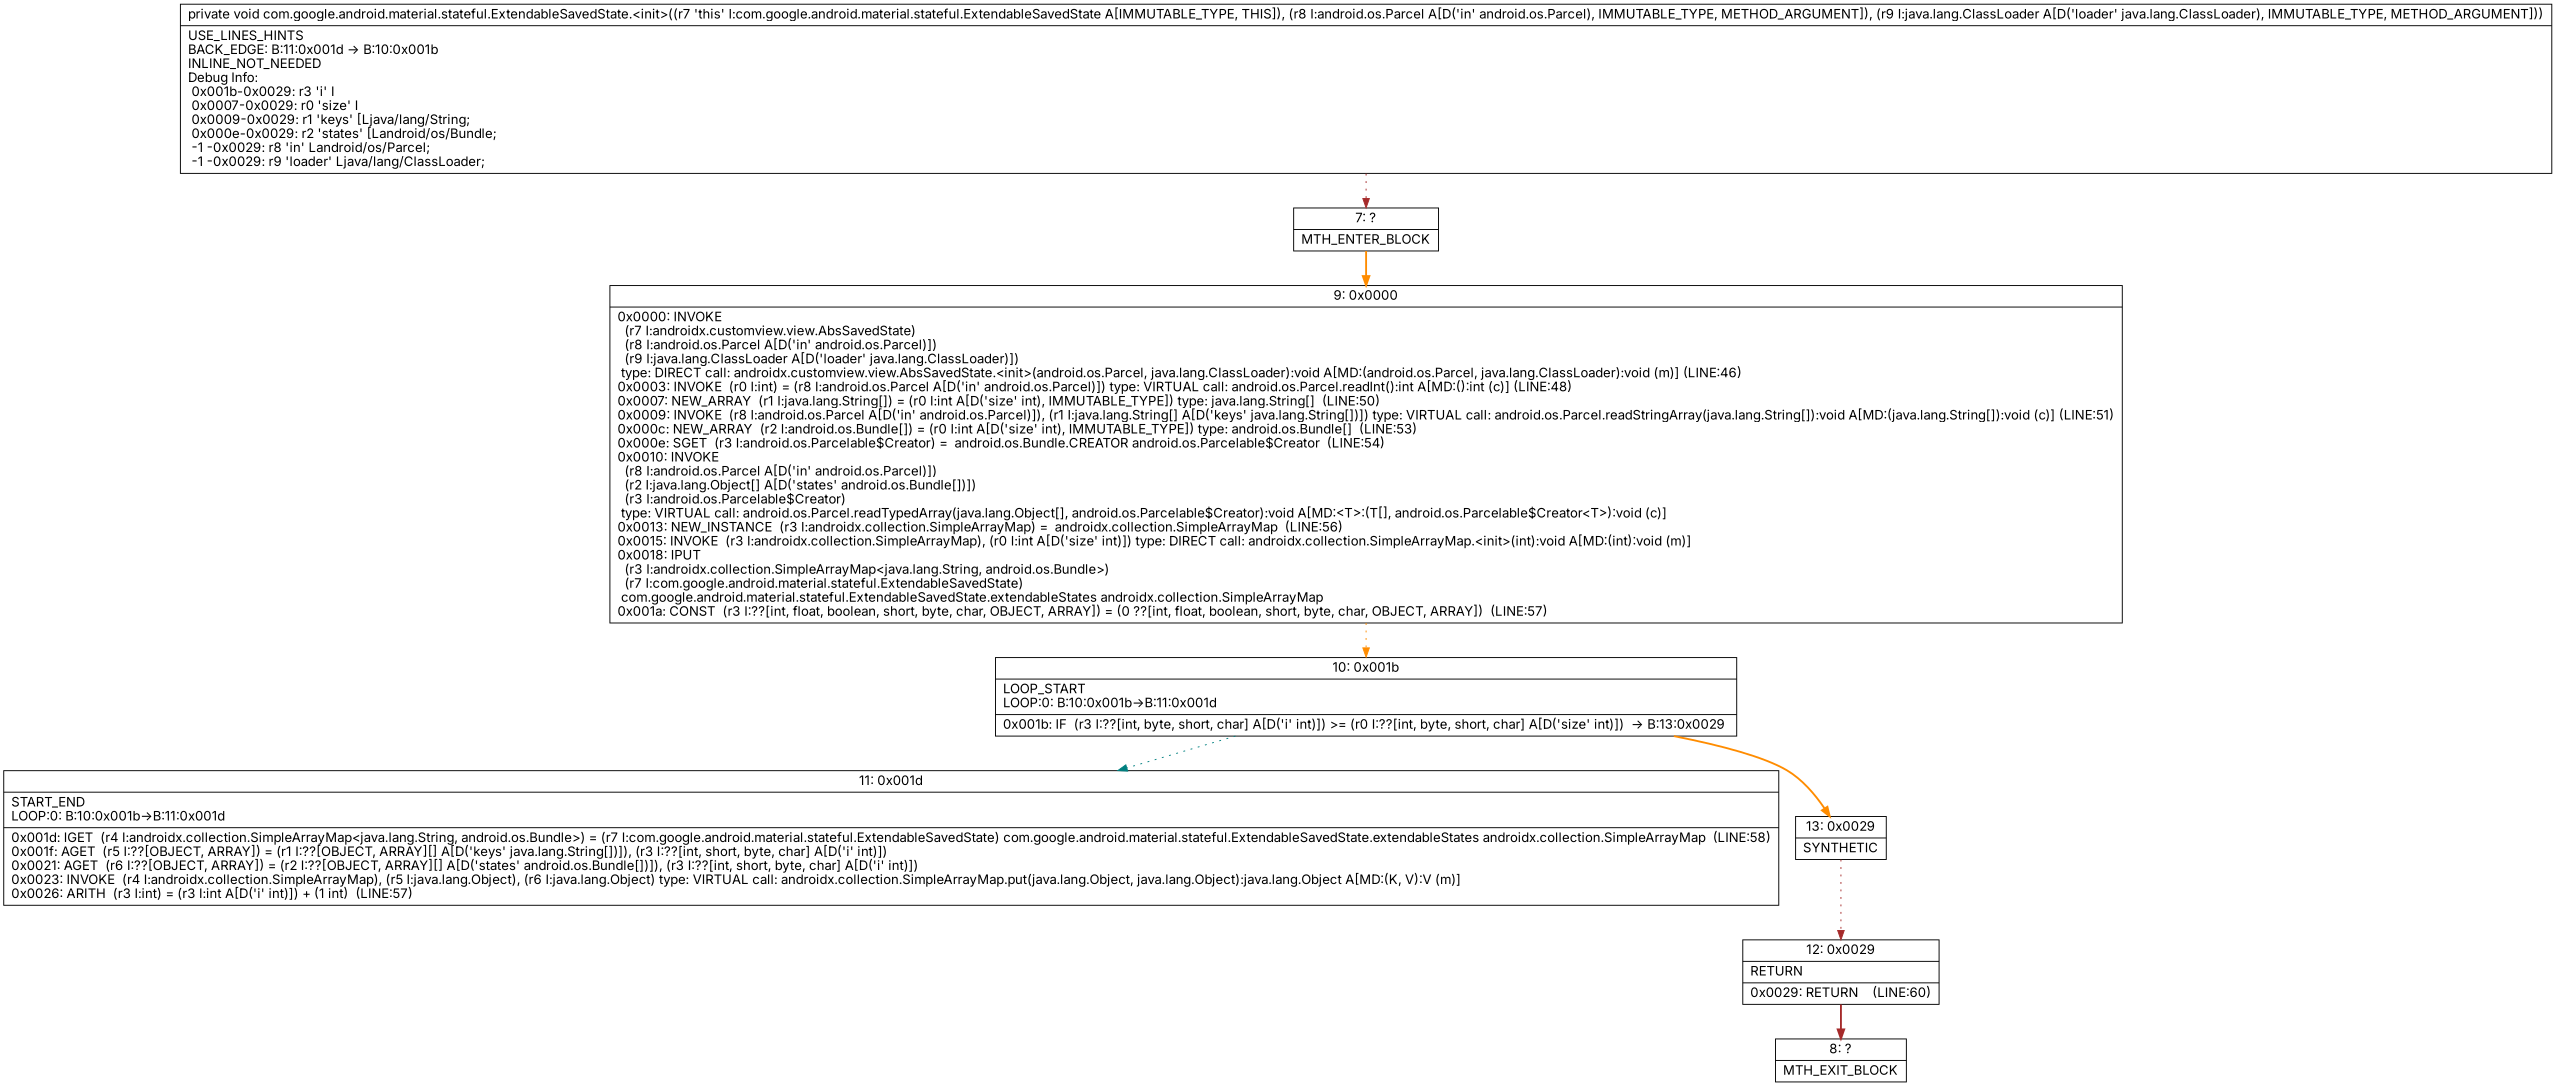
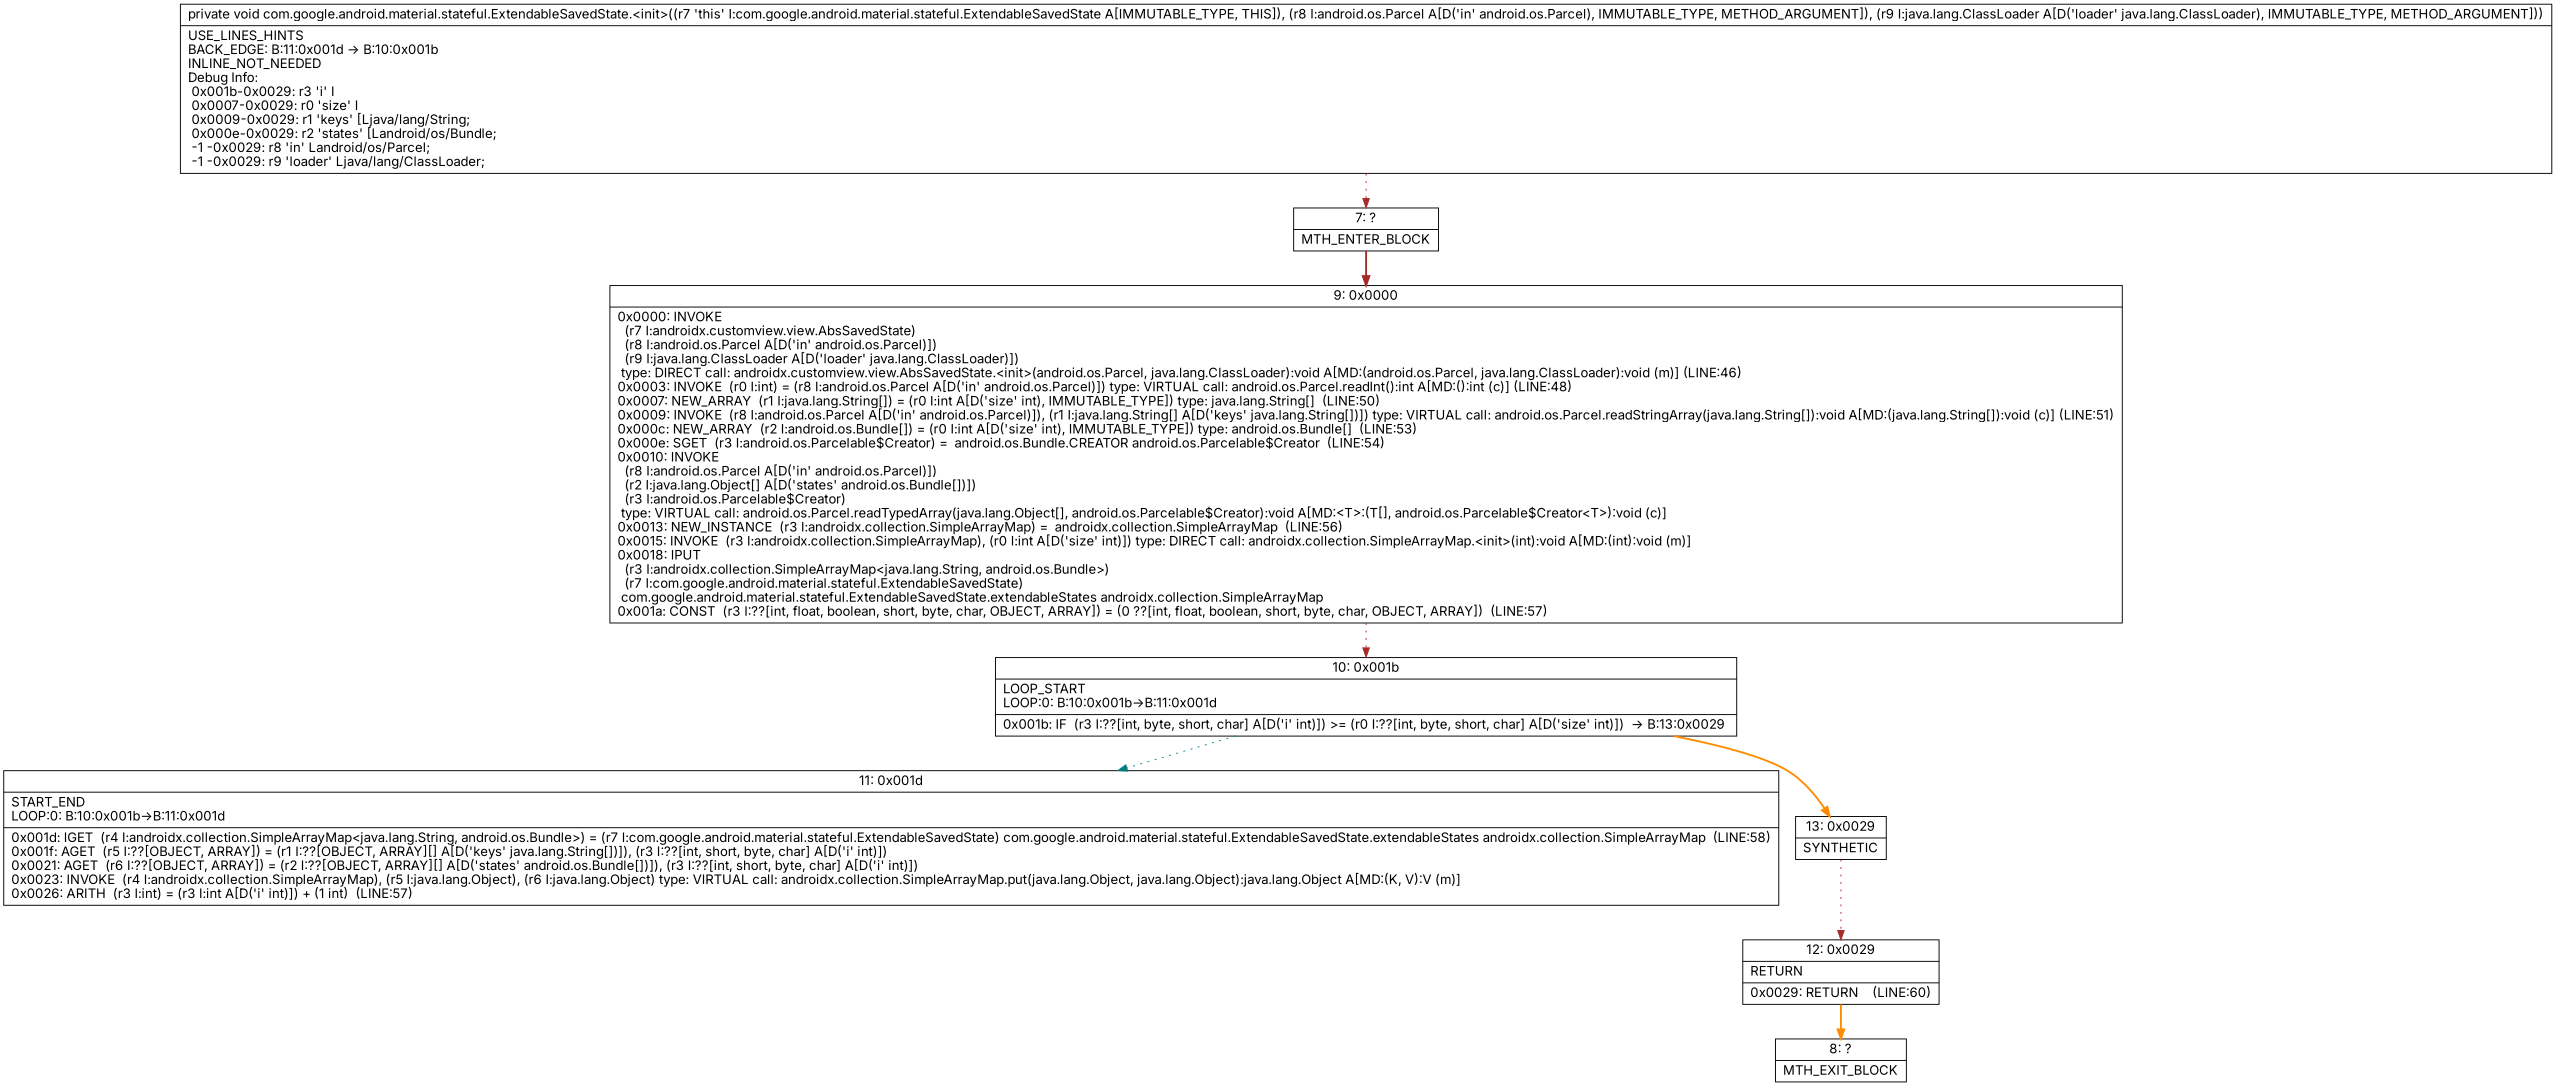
(1366, 264) -> (1366, 264)
(1366, 635) -> (1366, 635)
(1841, 1017) -> (1841, 1017)
